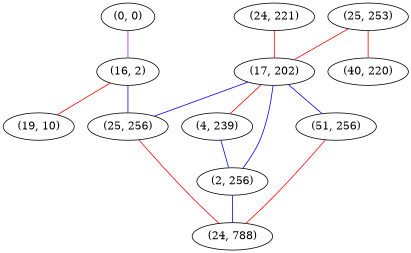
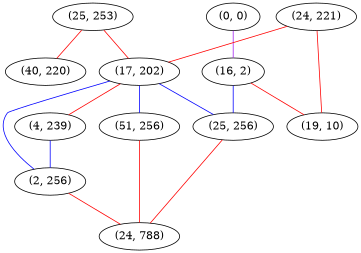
none -> (319, 72)
(232, 209) -> (95, 209)
